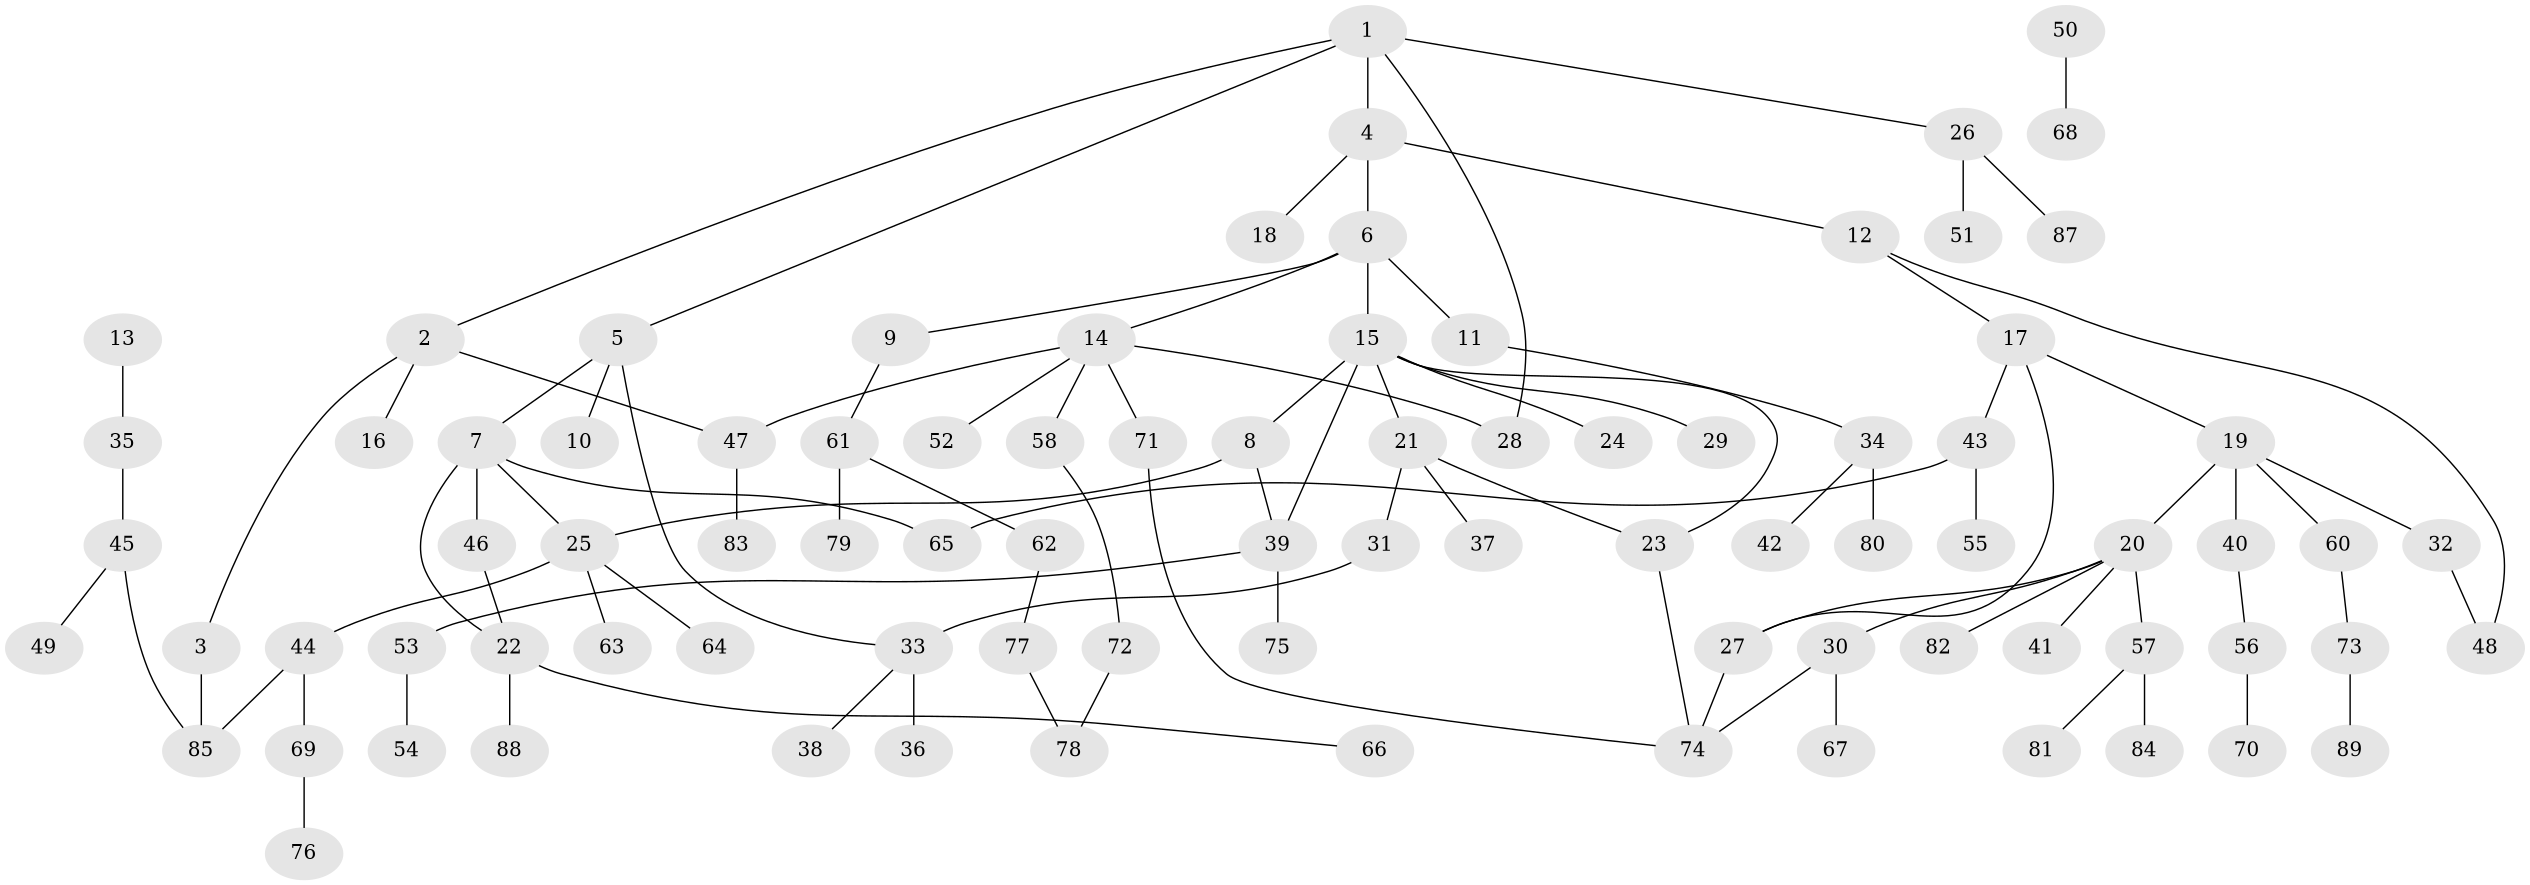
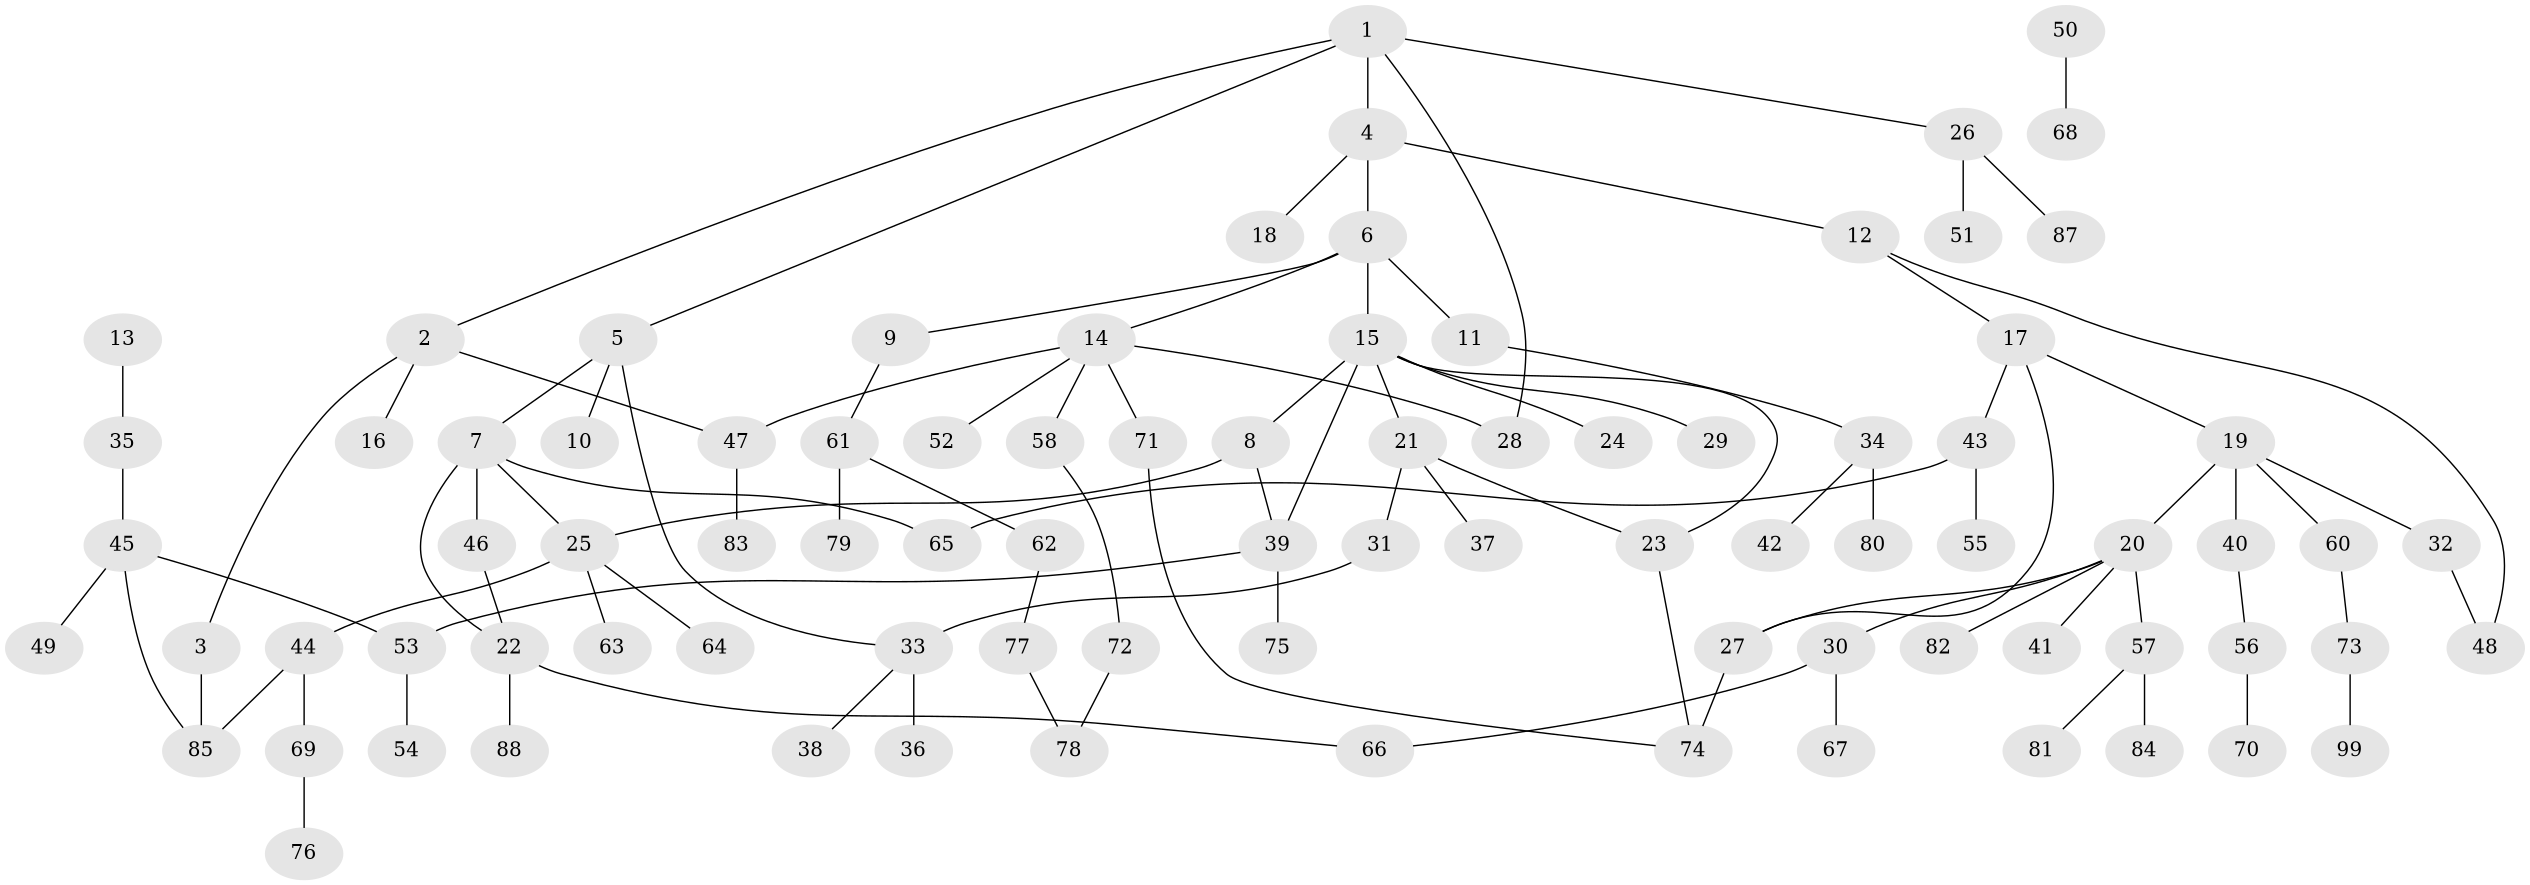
none -> (268, 591)
(1765, 700) -> (1612, 716)
(2350, 751) -> (2350, 751)
